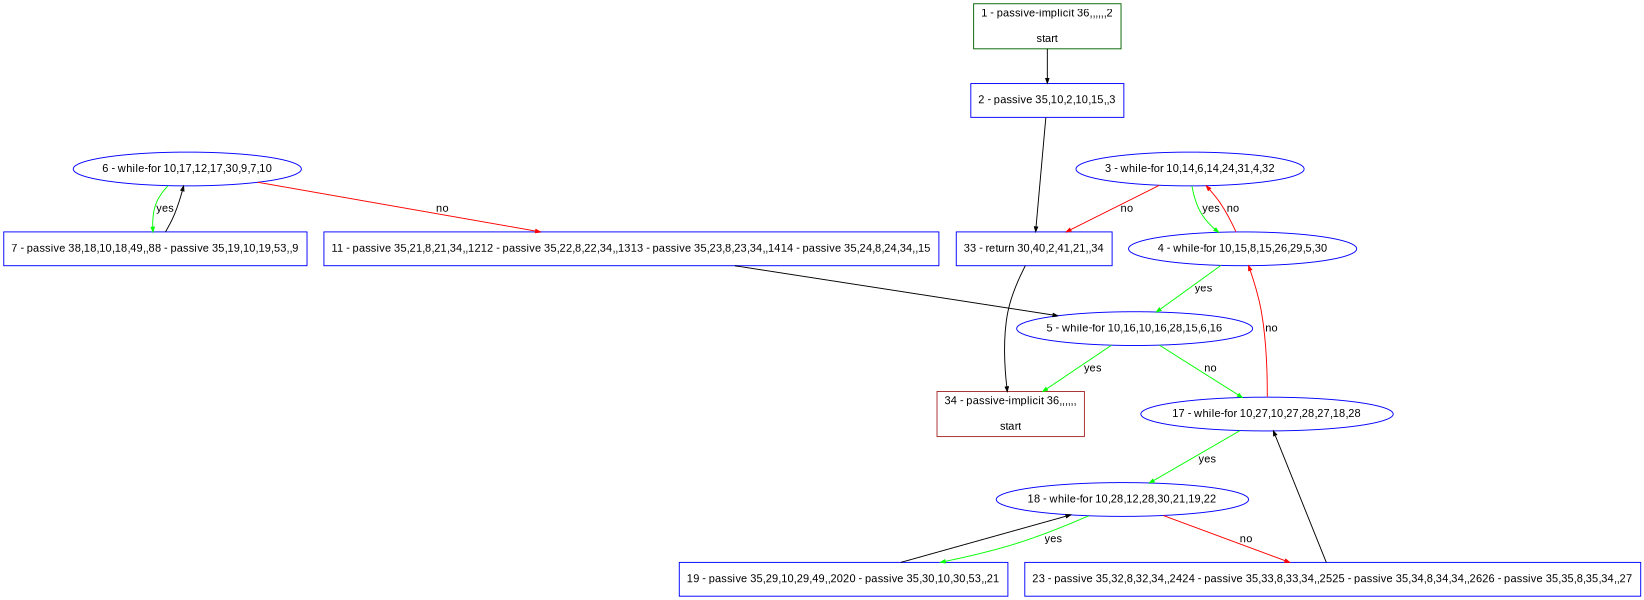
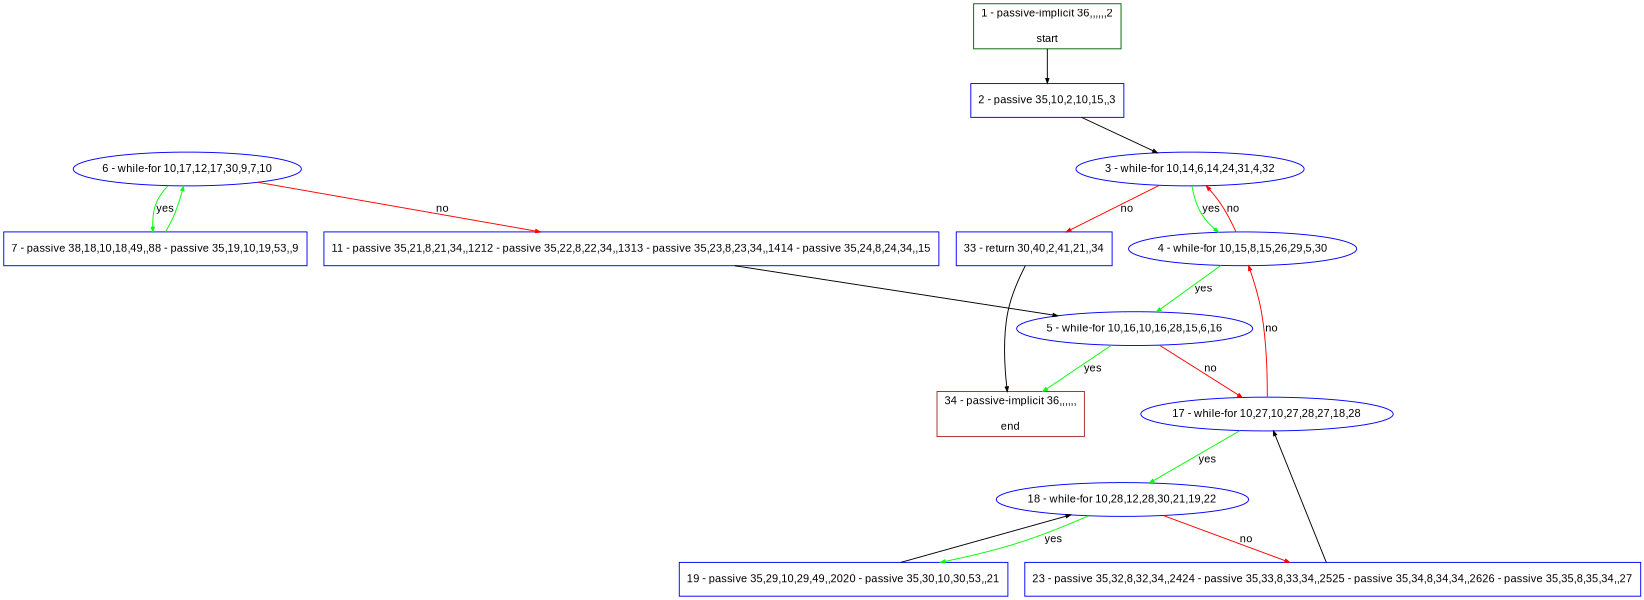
(1041, 172) -> (1117, 134)
(175, 212) -> (175, 212)
(1199, 370) -> (1199, 370)
(1011, 414) -> (1011, 414)
